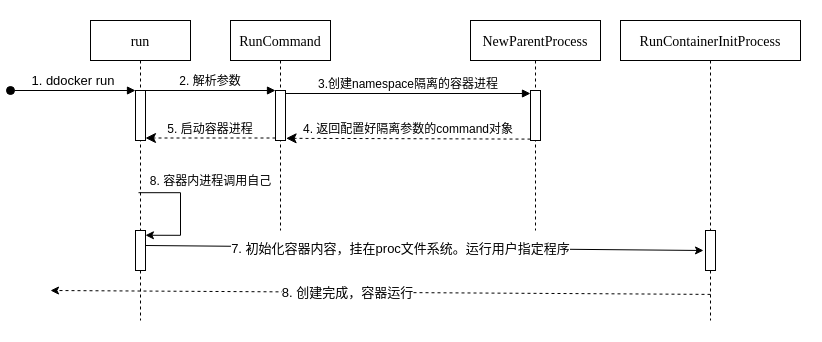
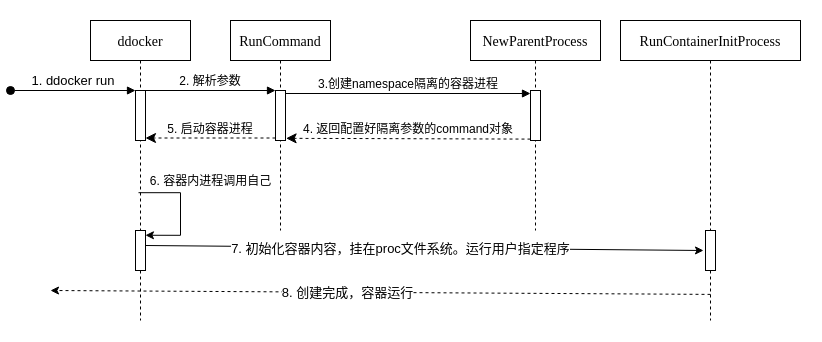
(140, 41) -> (140, 41)
(211, 181) -> (211, 181)
